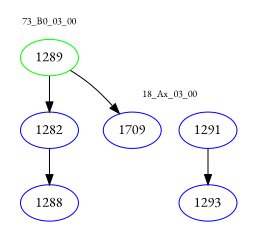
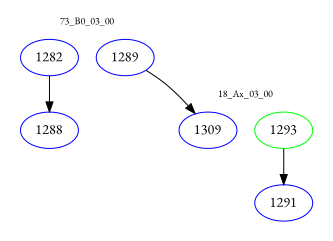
(49, 58) -> (125, 58)
(49, 89) -> none
(132, 130) -> (208, 130)
(208, 162) -> (284, 162)
(208, 203) -> (284, 130)
